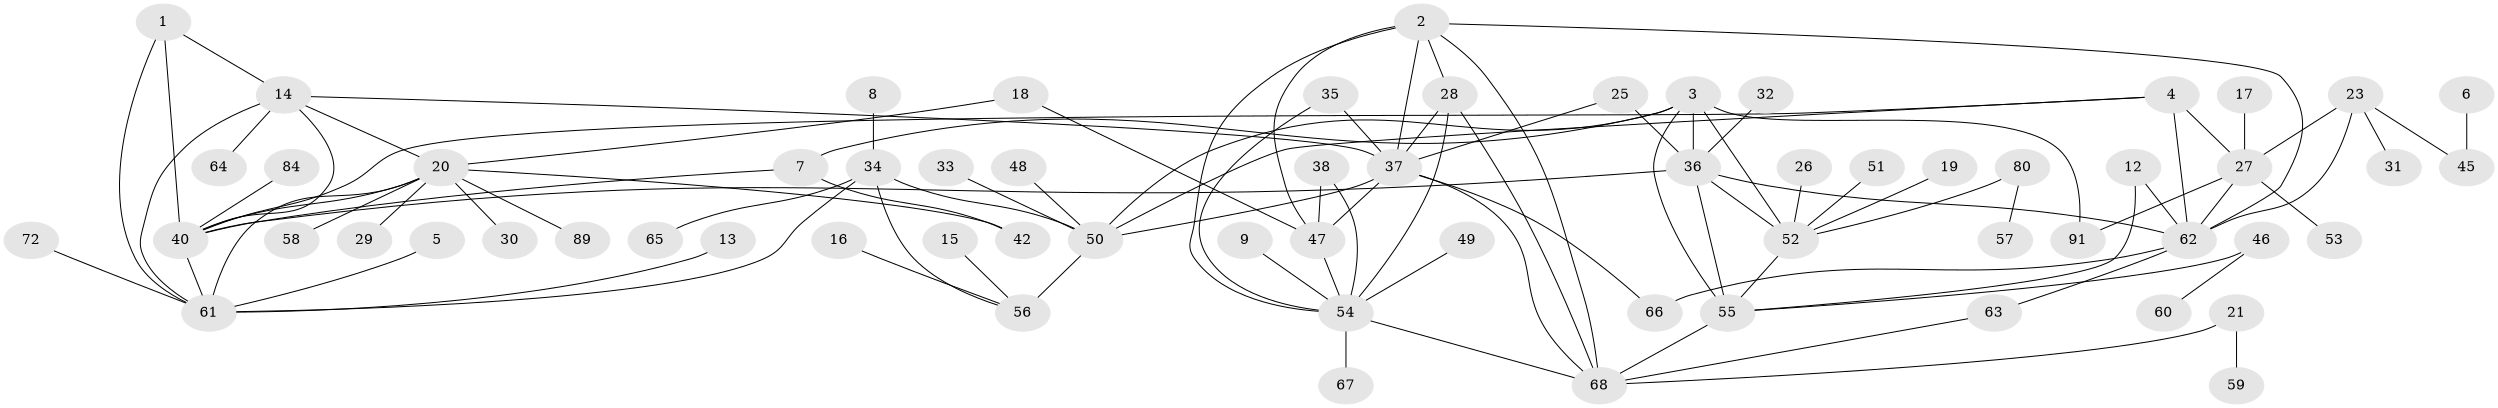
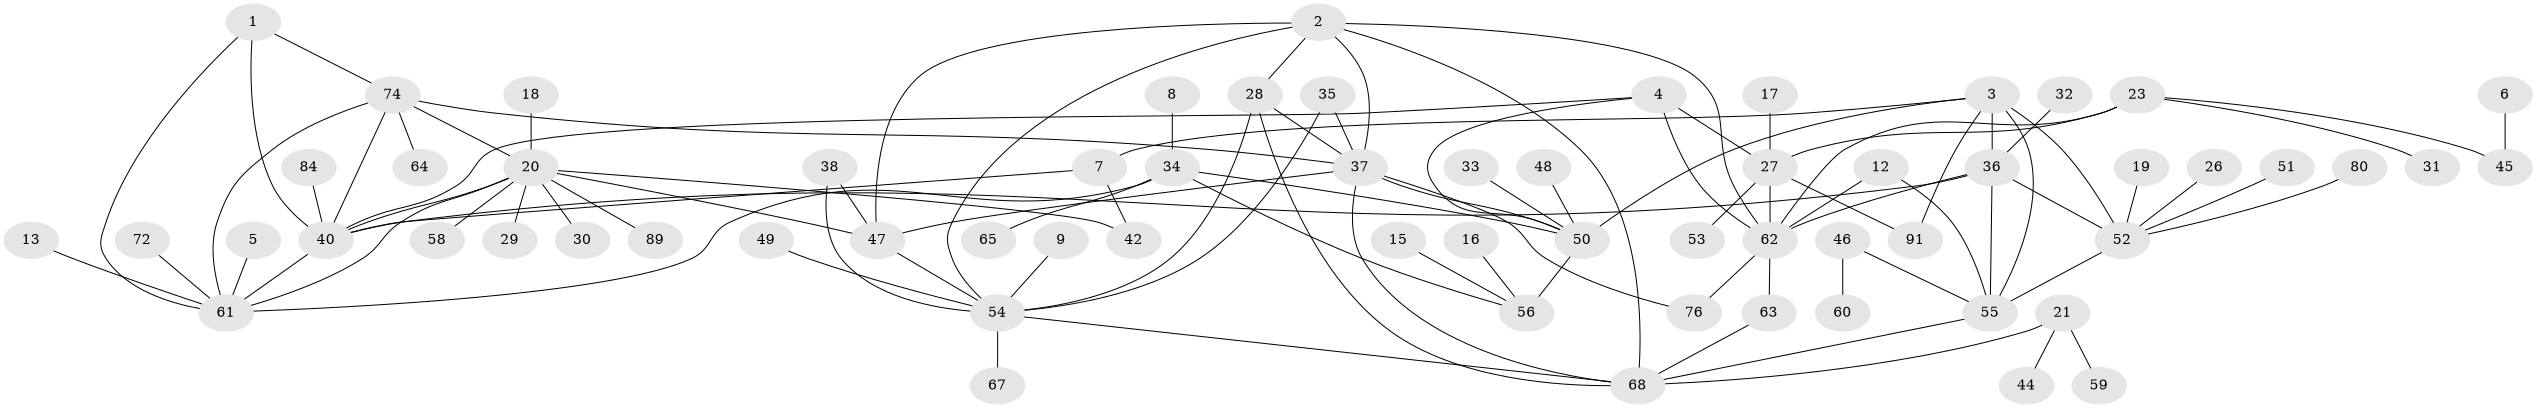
(284, 95) -> (393, 95)
(1621, 95) -> none
(1163, 164) -> (720, 205)
(2005, 240) -> none
(1655, 313) -> (1694, 313)
none -> (2027, 386)
